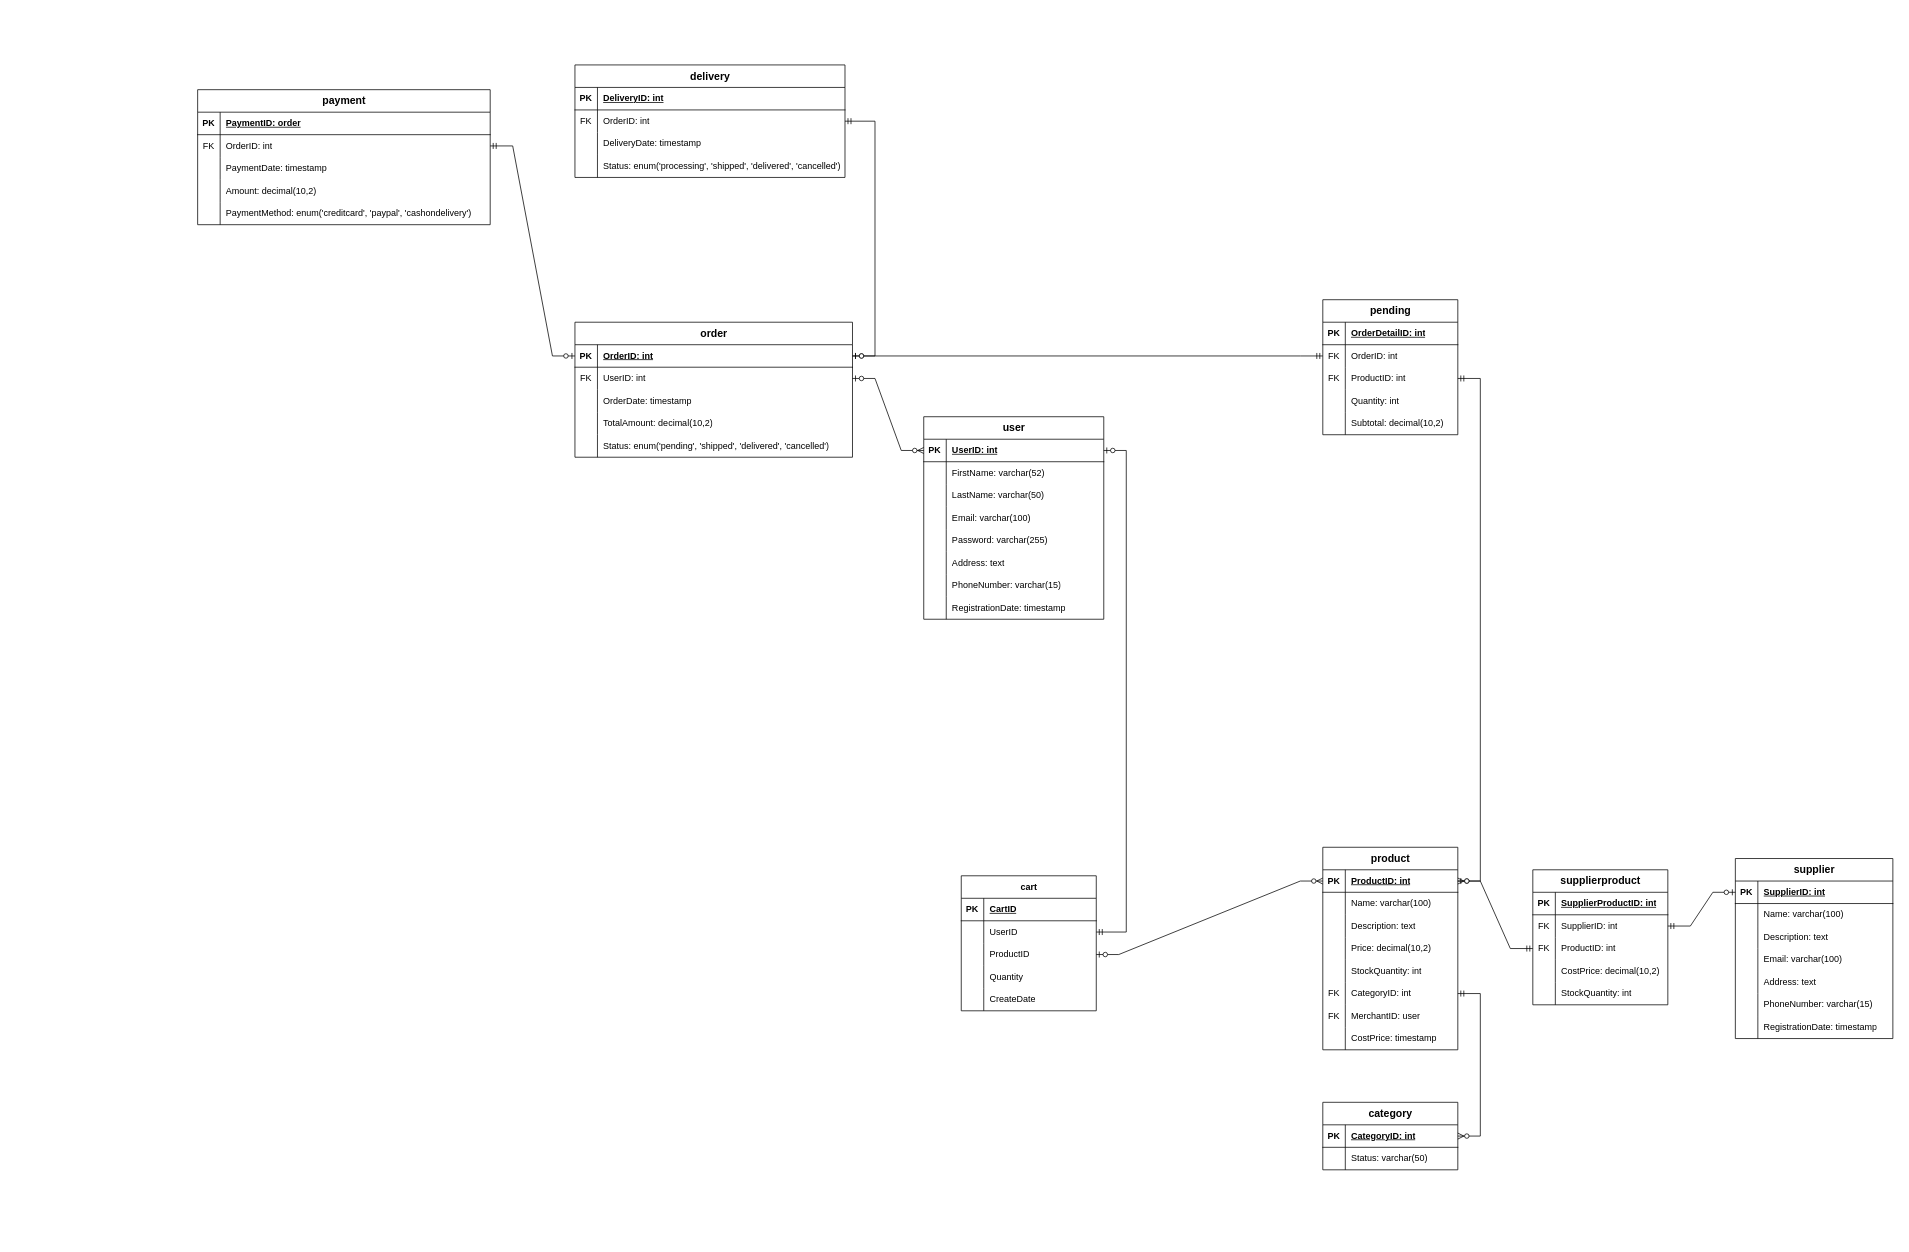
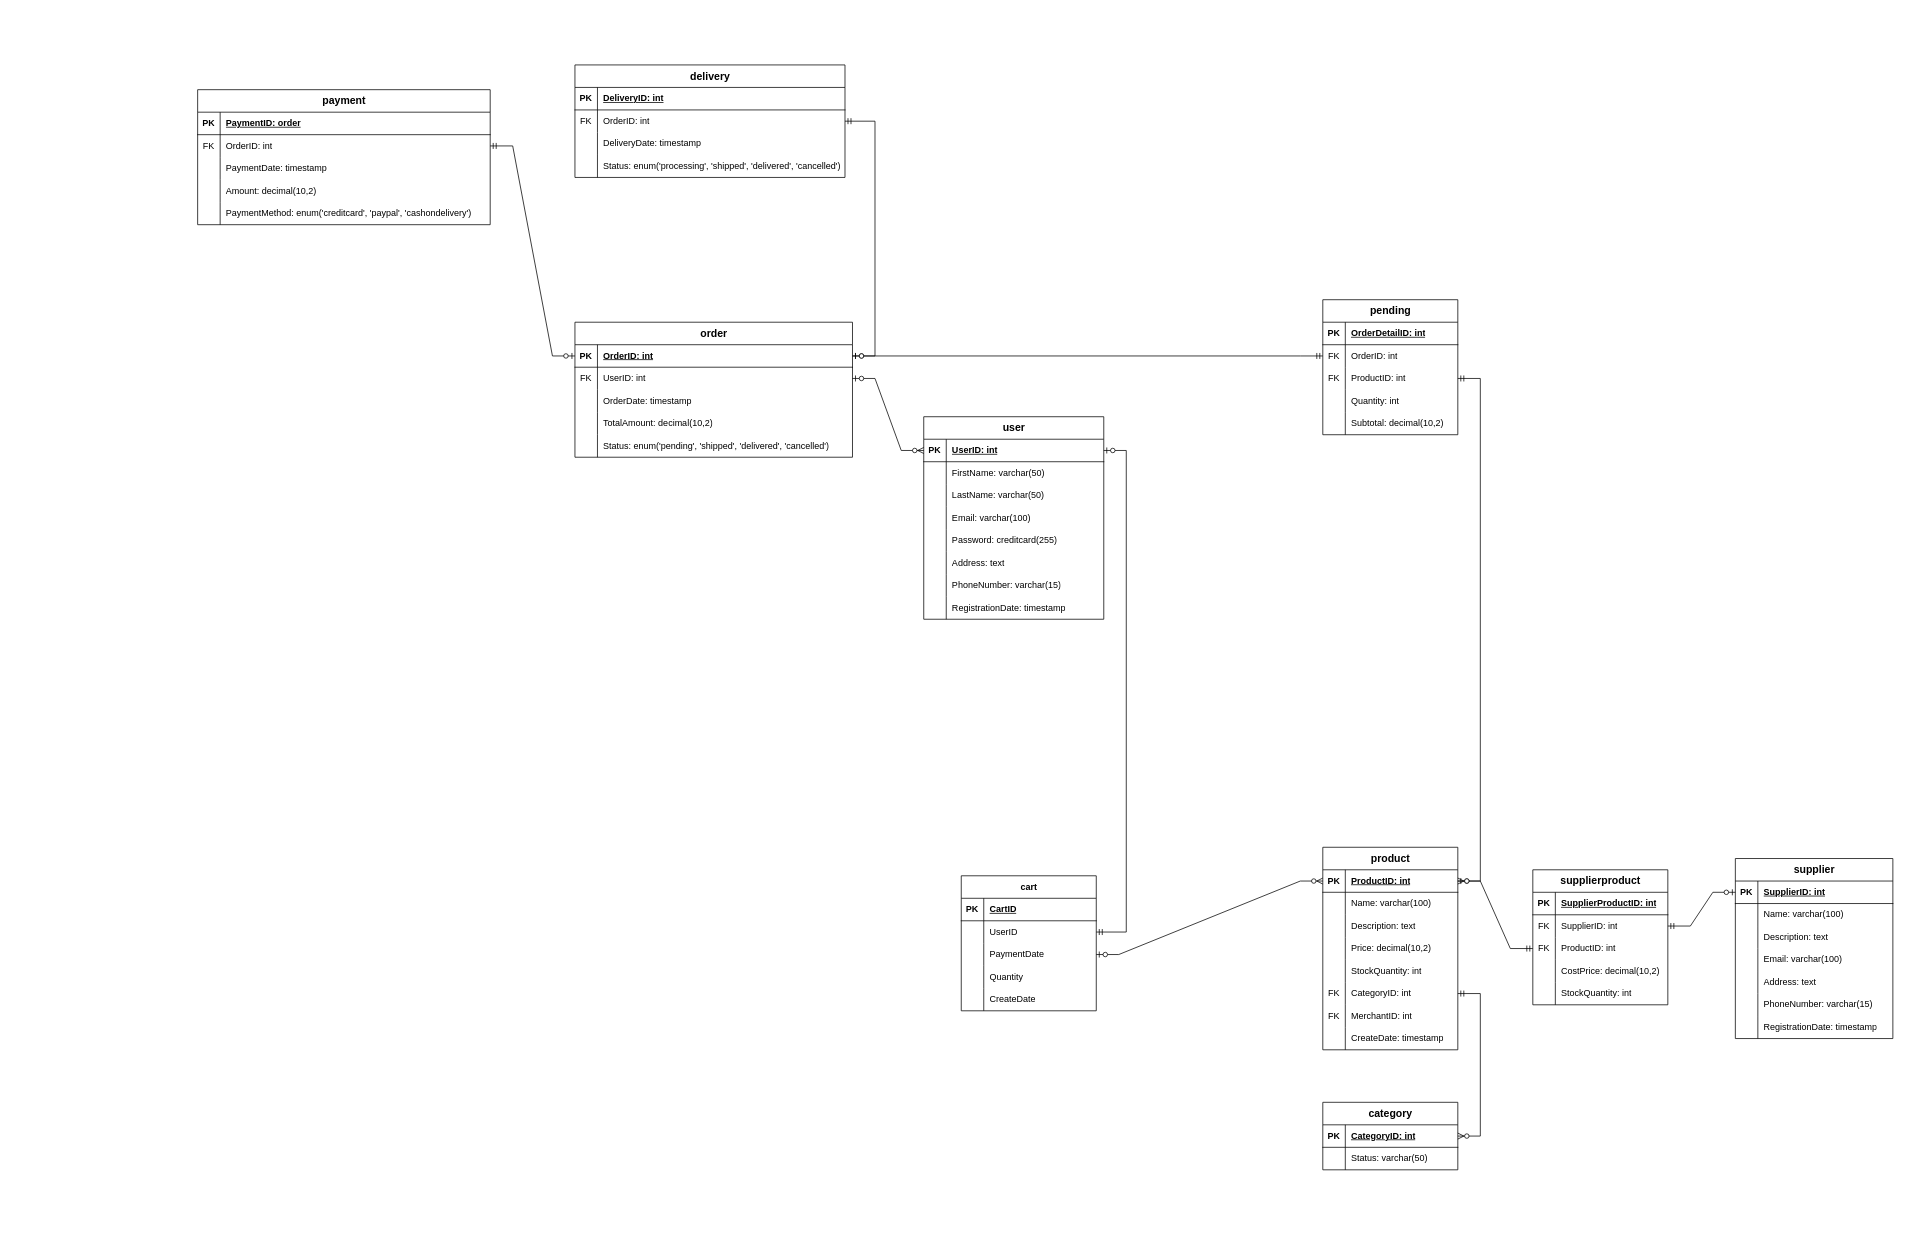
(1004, 473) -> (1004, 473)
(1005, 540) -> (1012, 540)
(1012, 954) -> (1017, 954)
(1389, 1016) -> (1385, 1016)
(1397, 1038) -> (1401, 1038)
